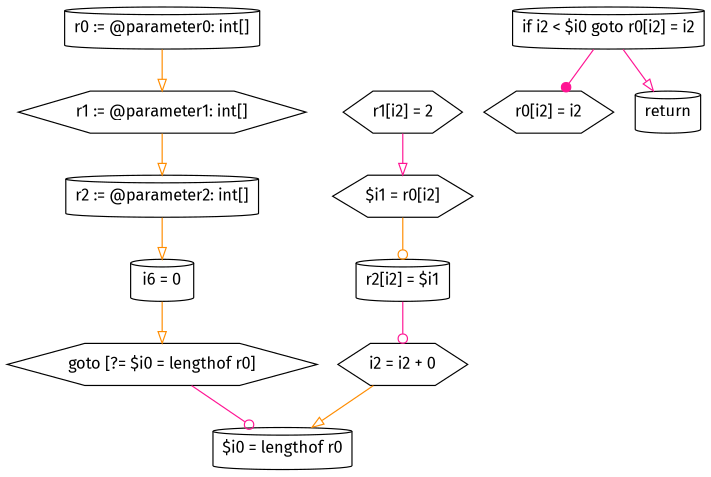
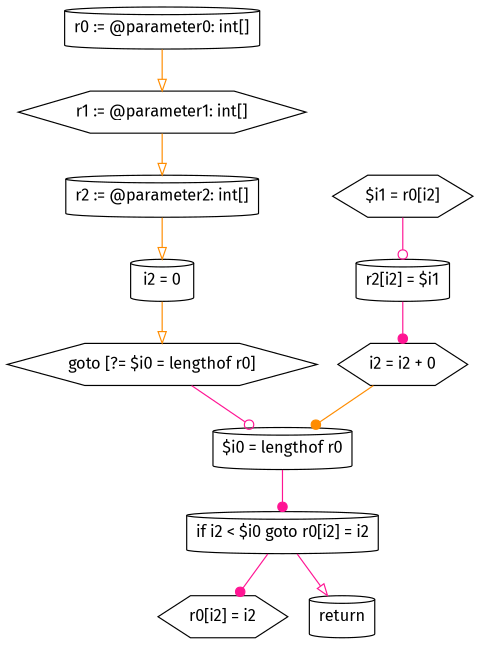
(403, 112) -> none
(403, 234) -> (403, 234)
(162, 280) -> (162, 280)
(403, 318) -> (403, 318)
(348, 403) -> (347, 404)
none -> (282, 486)
